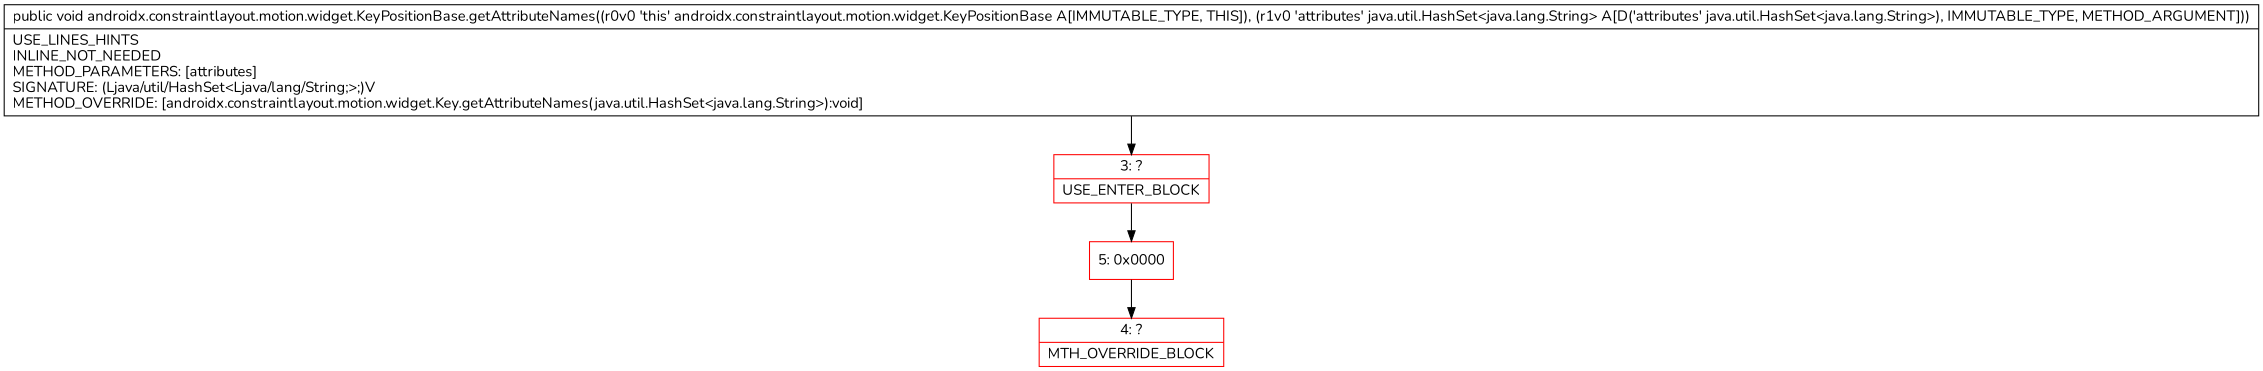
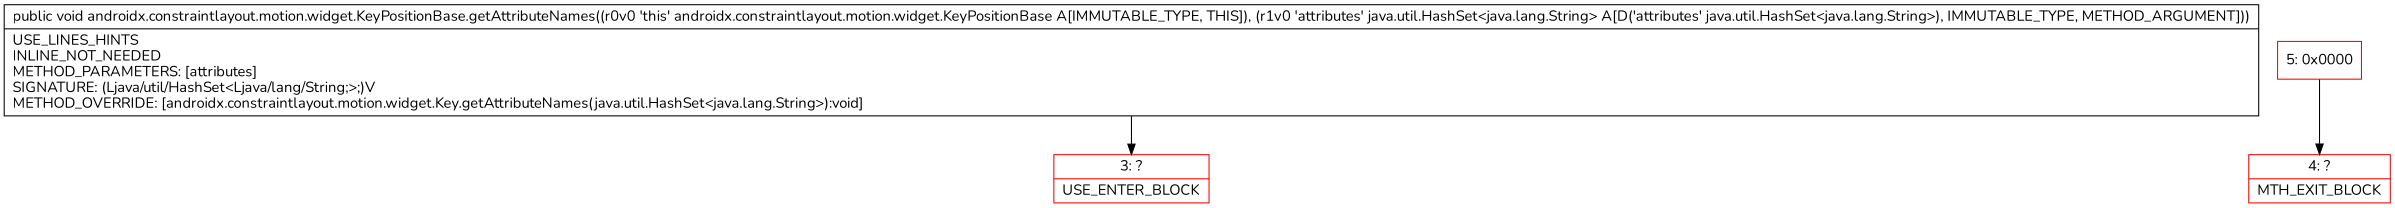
(1131, 217) -> none
(1131, 354) -> (2320, 190)
